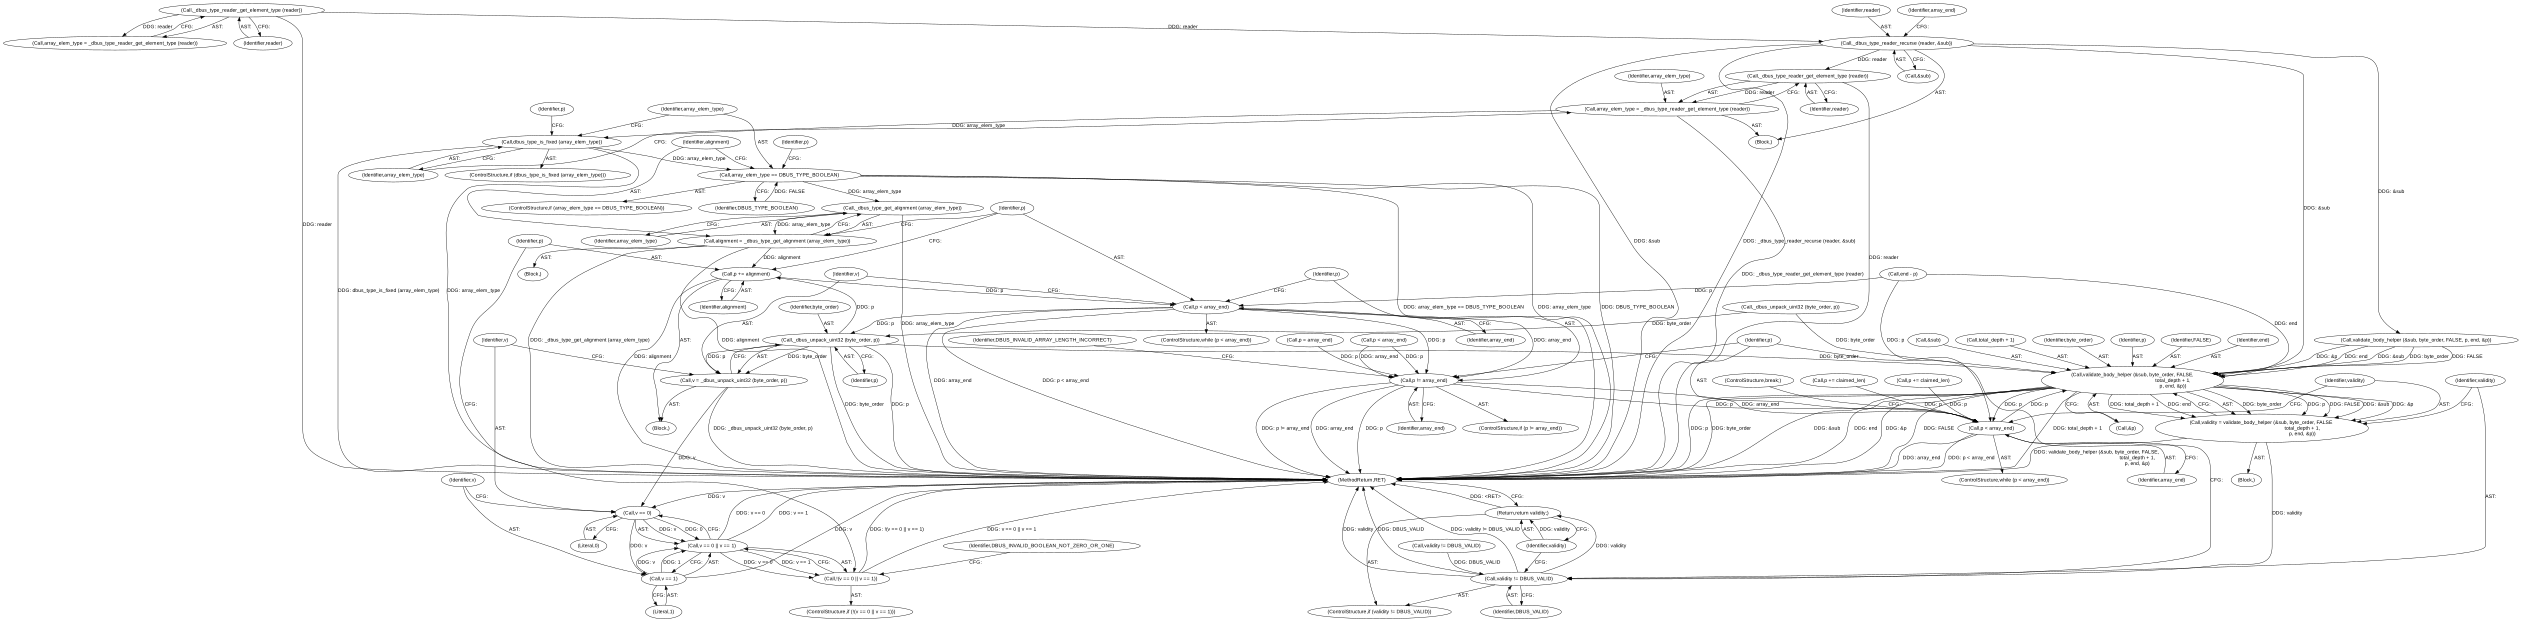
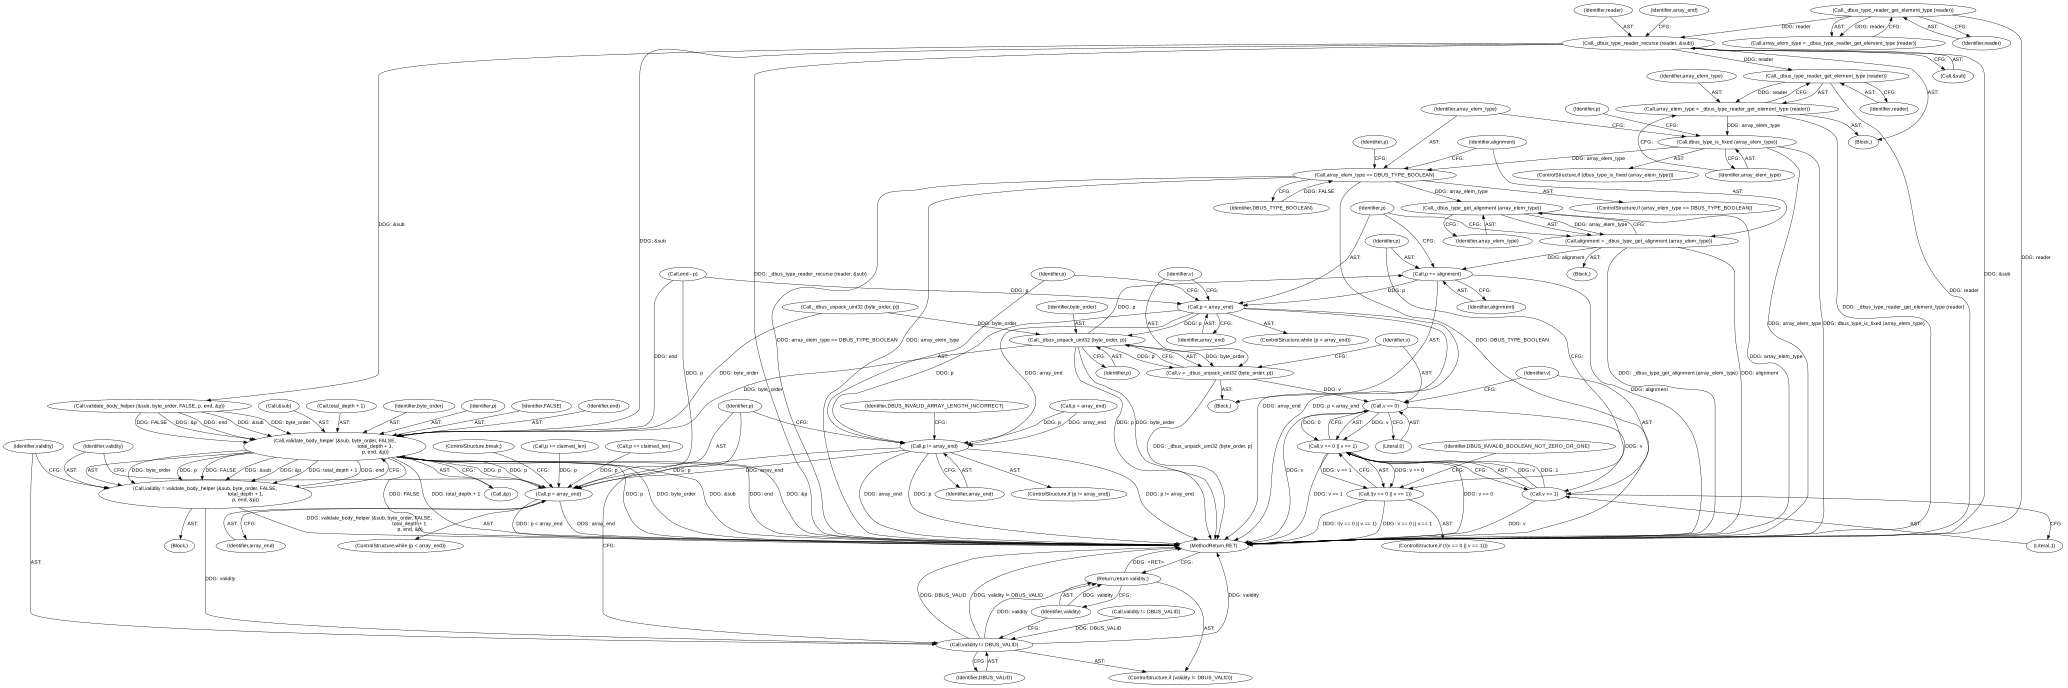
(1310, 340) -> none
(990, 484) -> (1284, 456)
